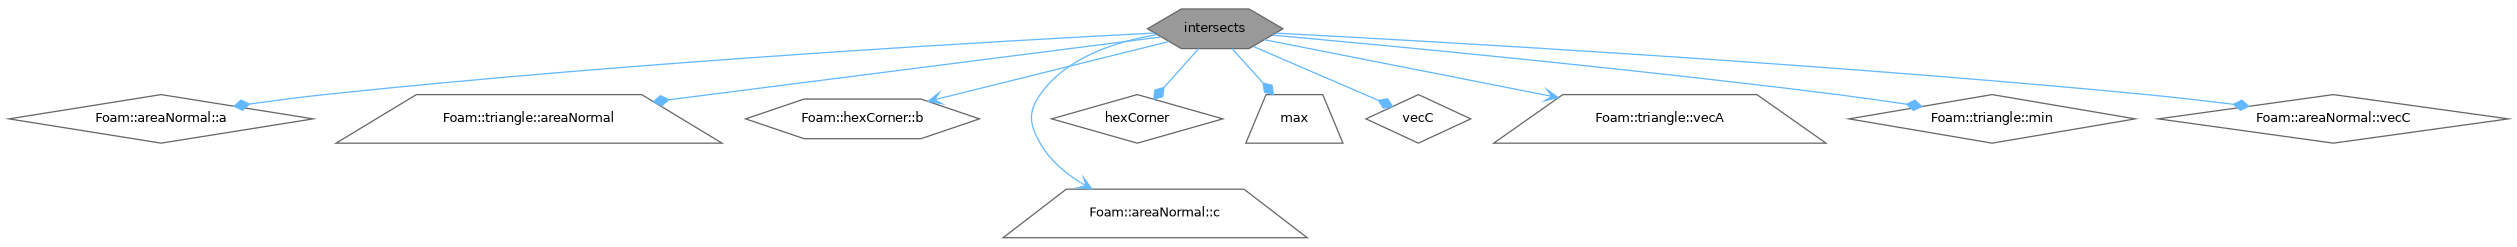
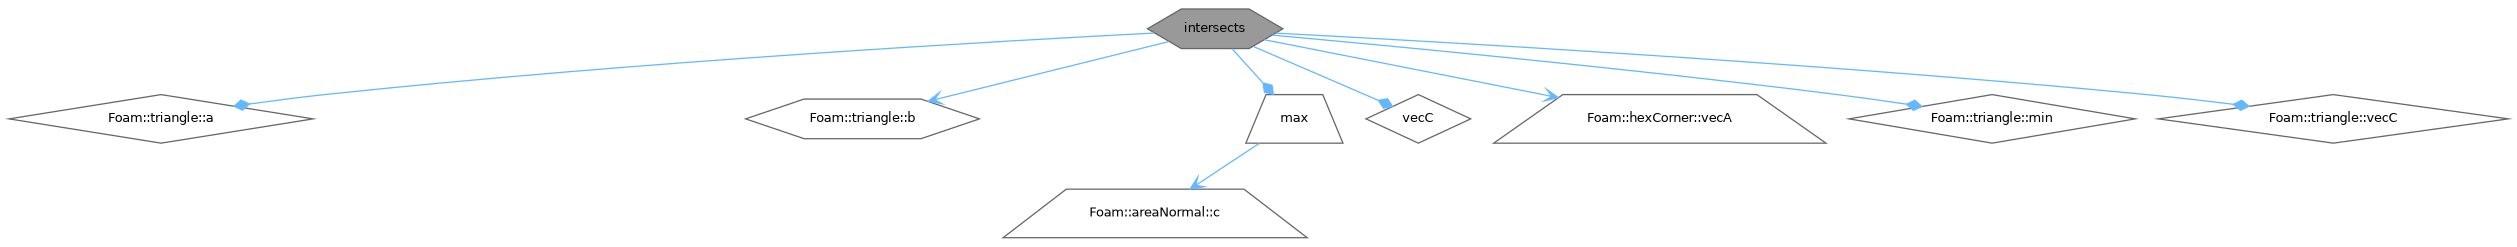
(1048, 85) -> (1230, 163)
(161, 119) -> (161, 119)
(529, 119) -> none
(862, 119) -> (862, 119)
(1137, 119) -> none
(1660, 119) -> (1660, 119)
(2333, 119) -> (2333, 119)
